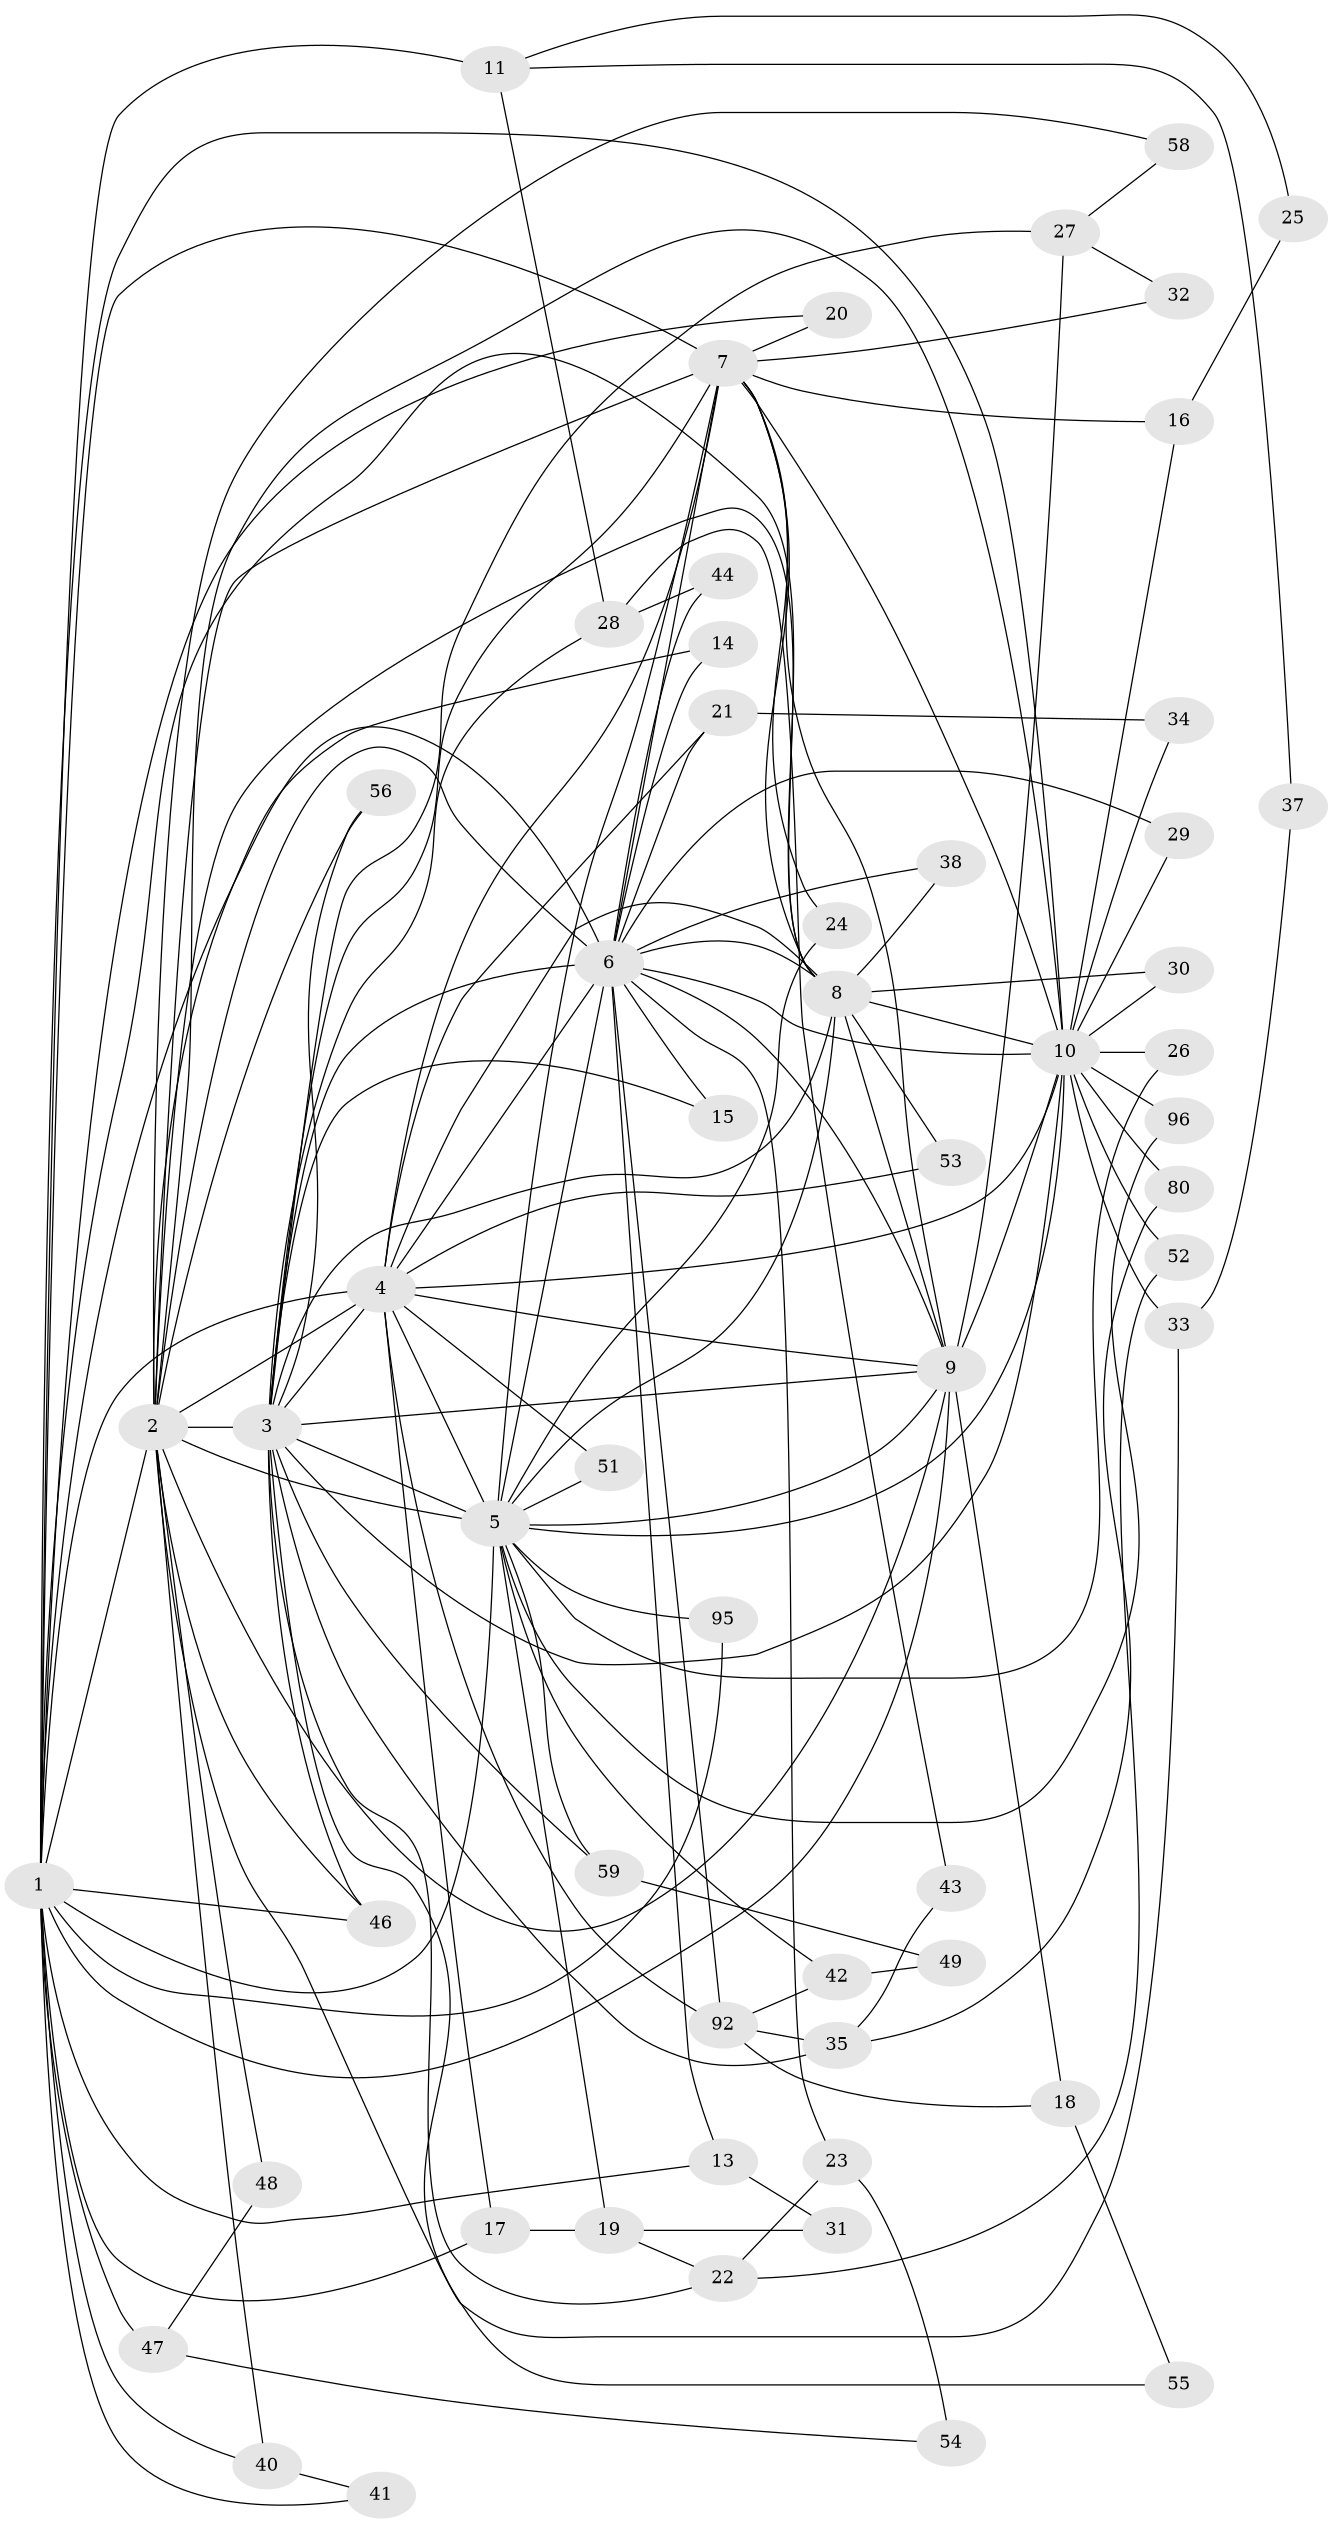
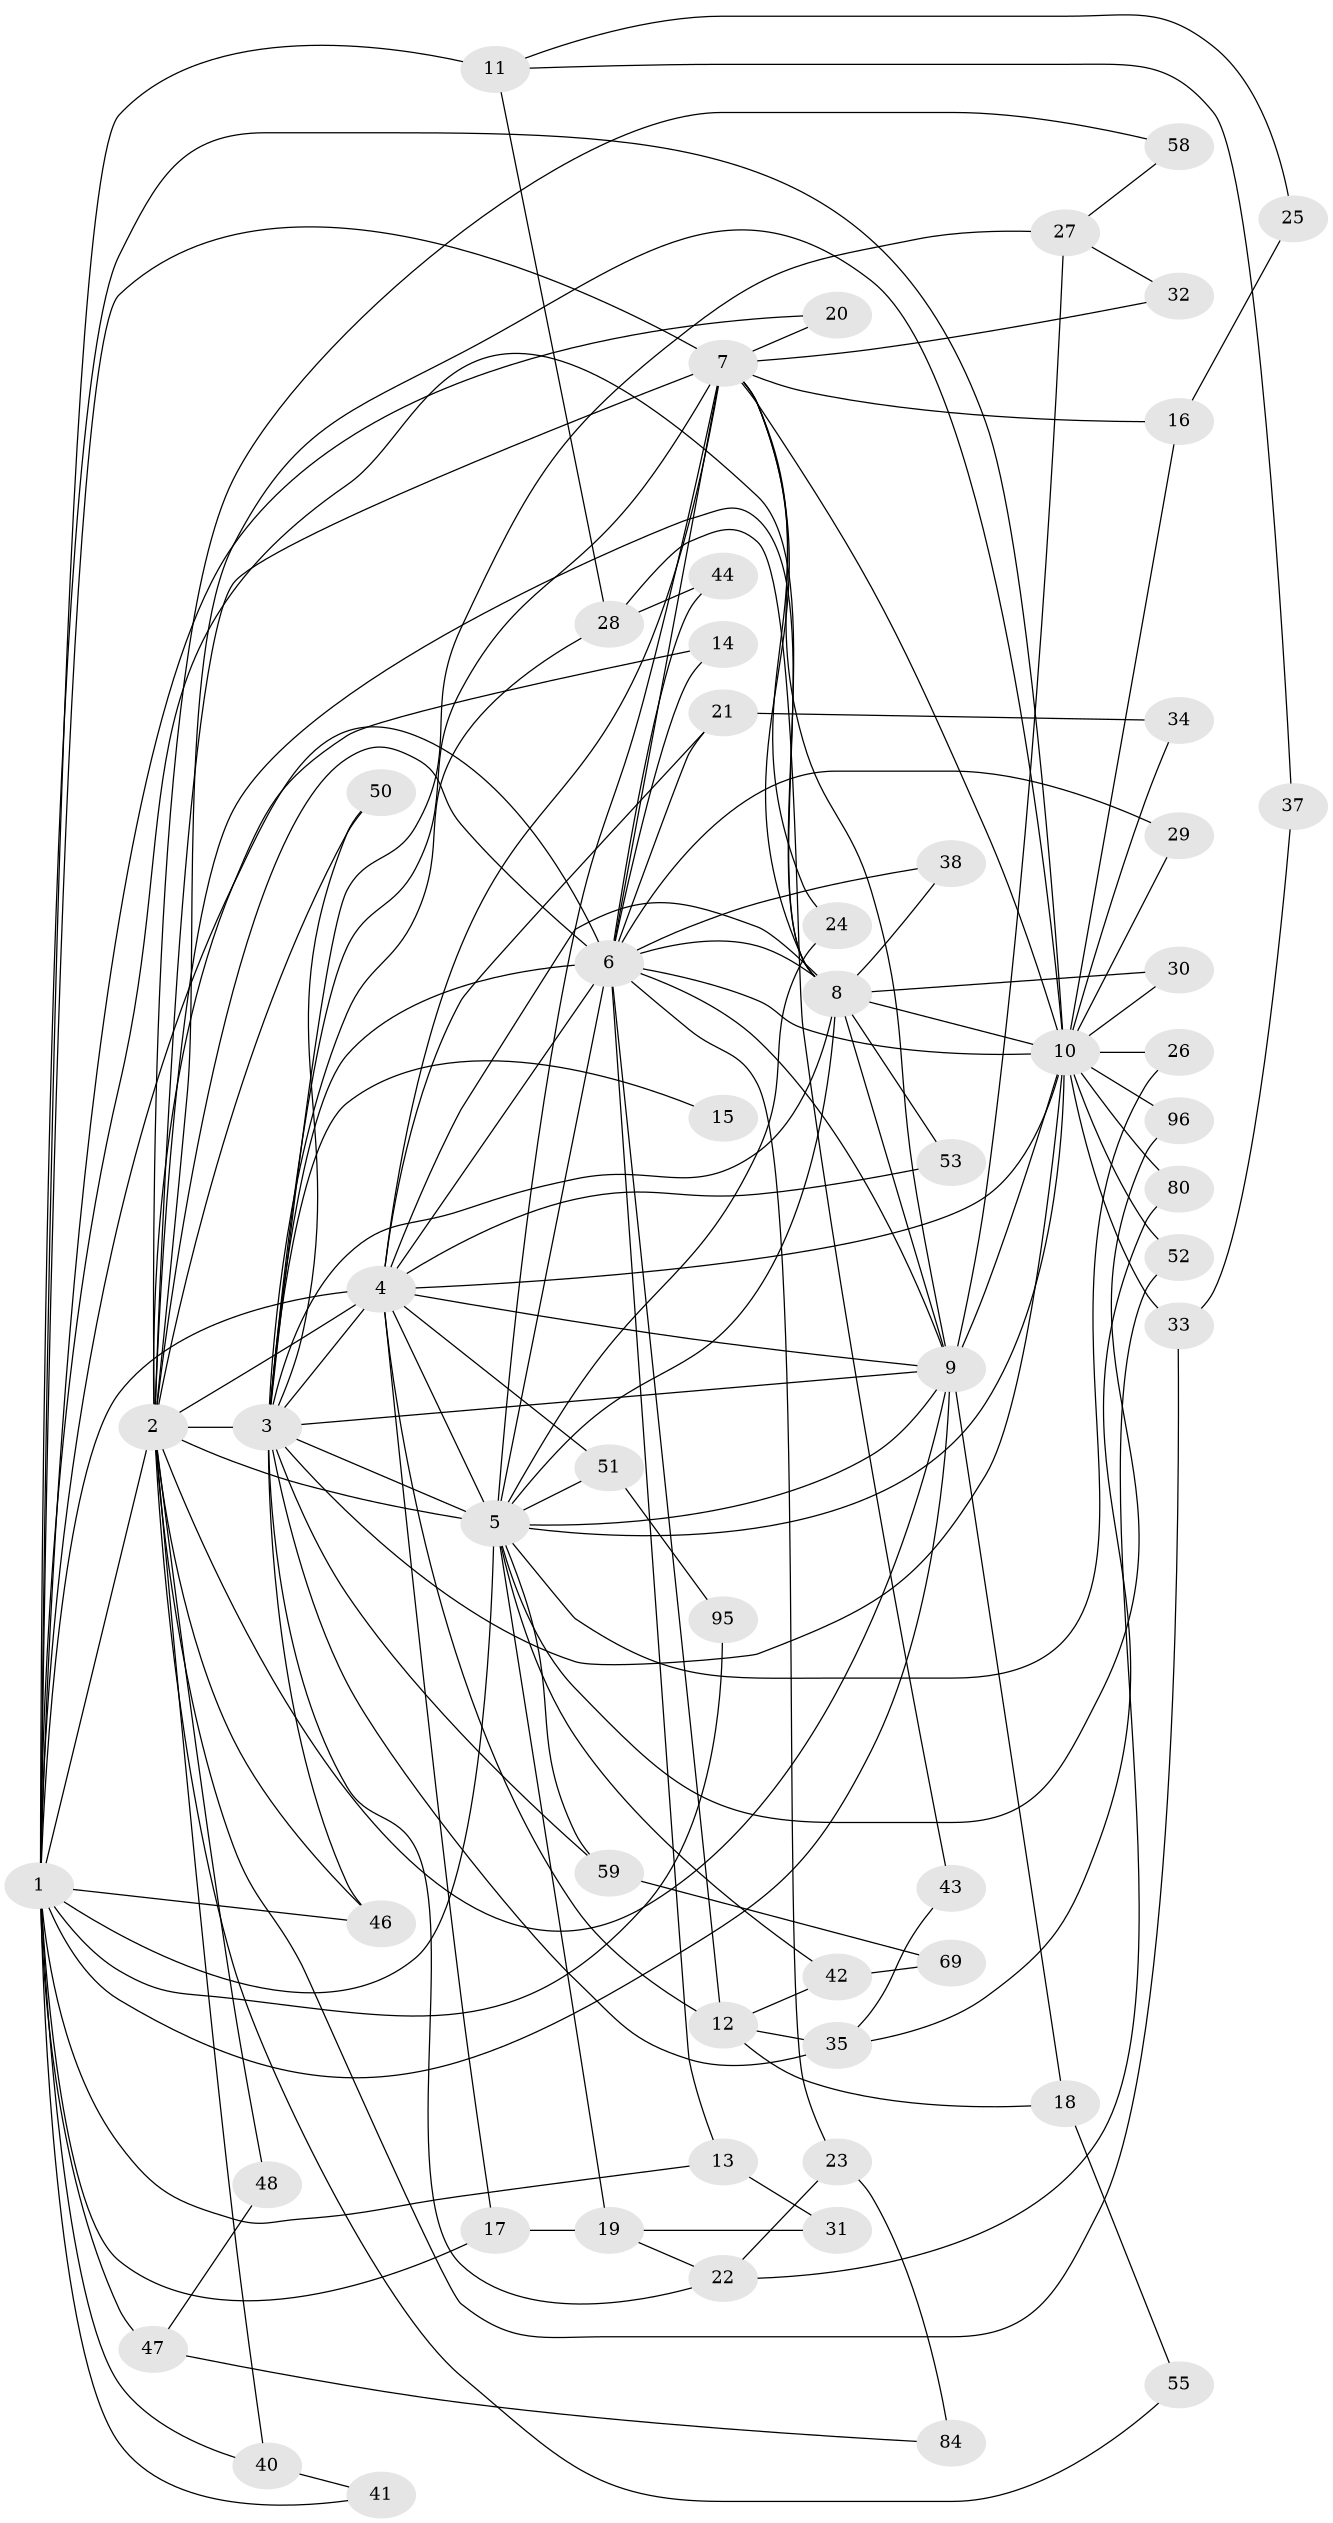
(381, 793) -> (381, 793)
(664, 1043) -> none
(593, 1599) -> (683, 1566)
(951, 1963) -> (951, 1963)
(723, 2025) -> (723, 2025)
(439, 2087) -> (388, 2286)
(951, 2443) -> (951, 2443)
